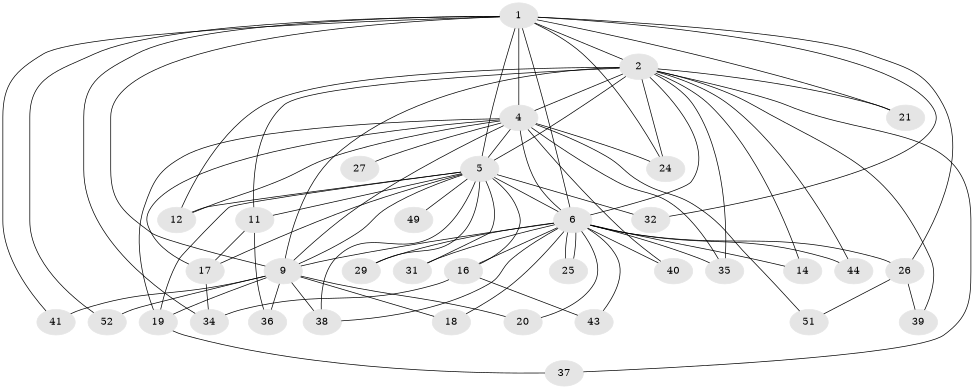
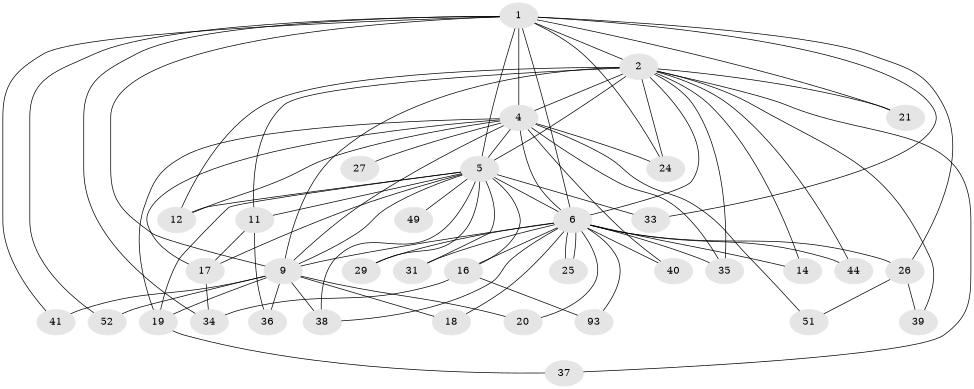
(651, 220) -> (651, 220)
(594, 322) -> (594, 322)
